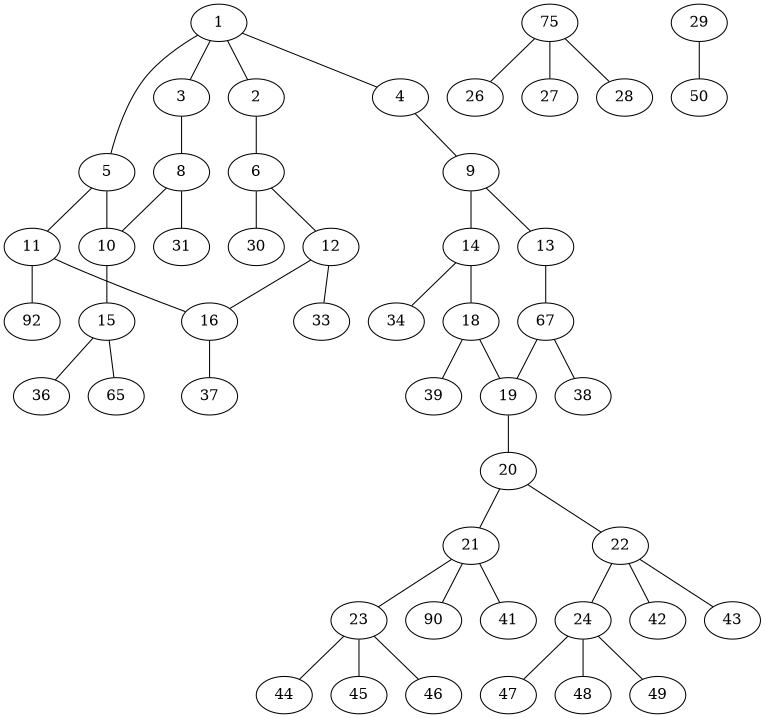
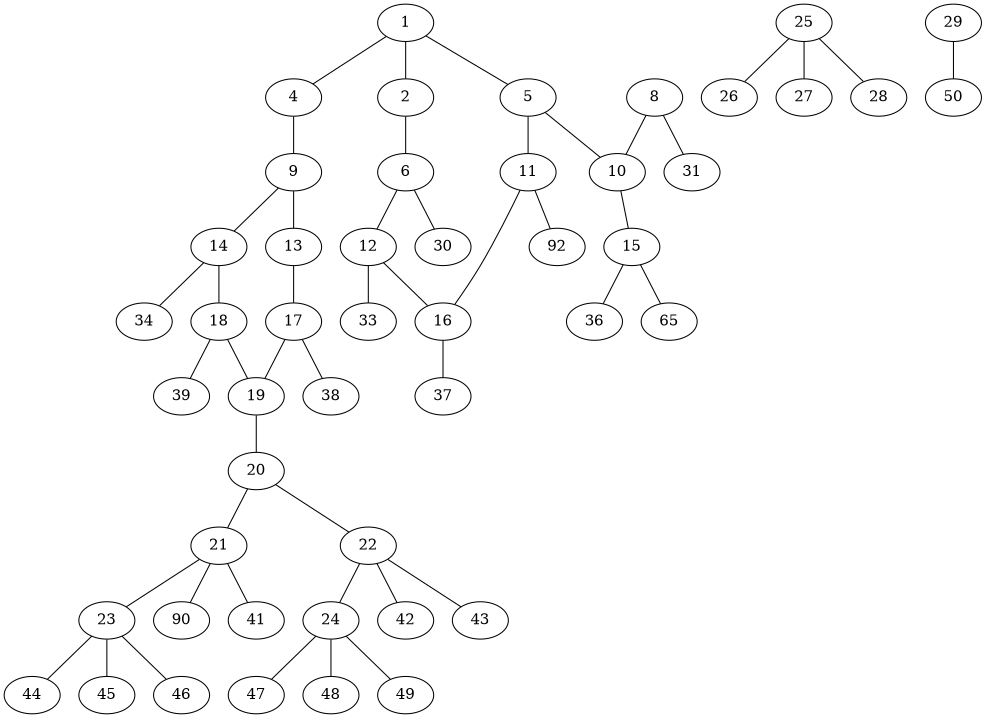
(550, 23) -> (804, 23)
(182, 98) -> none
(546, 322) -> (294, 322)
